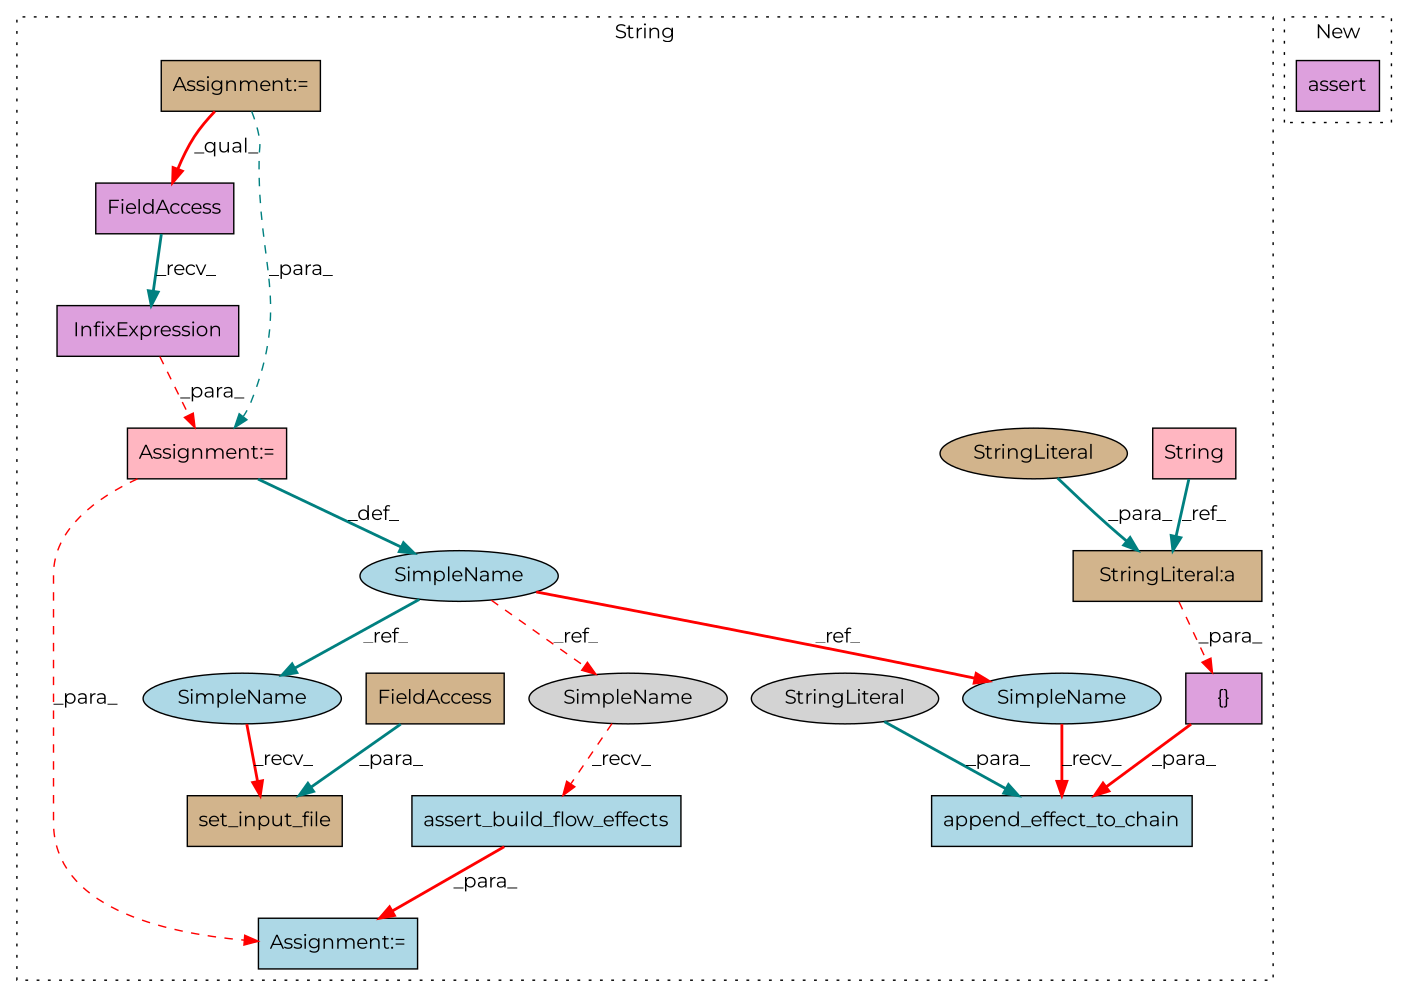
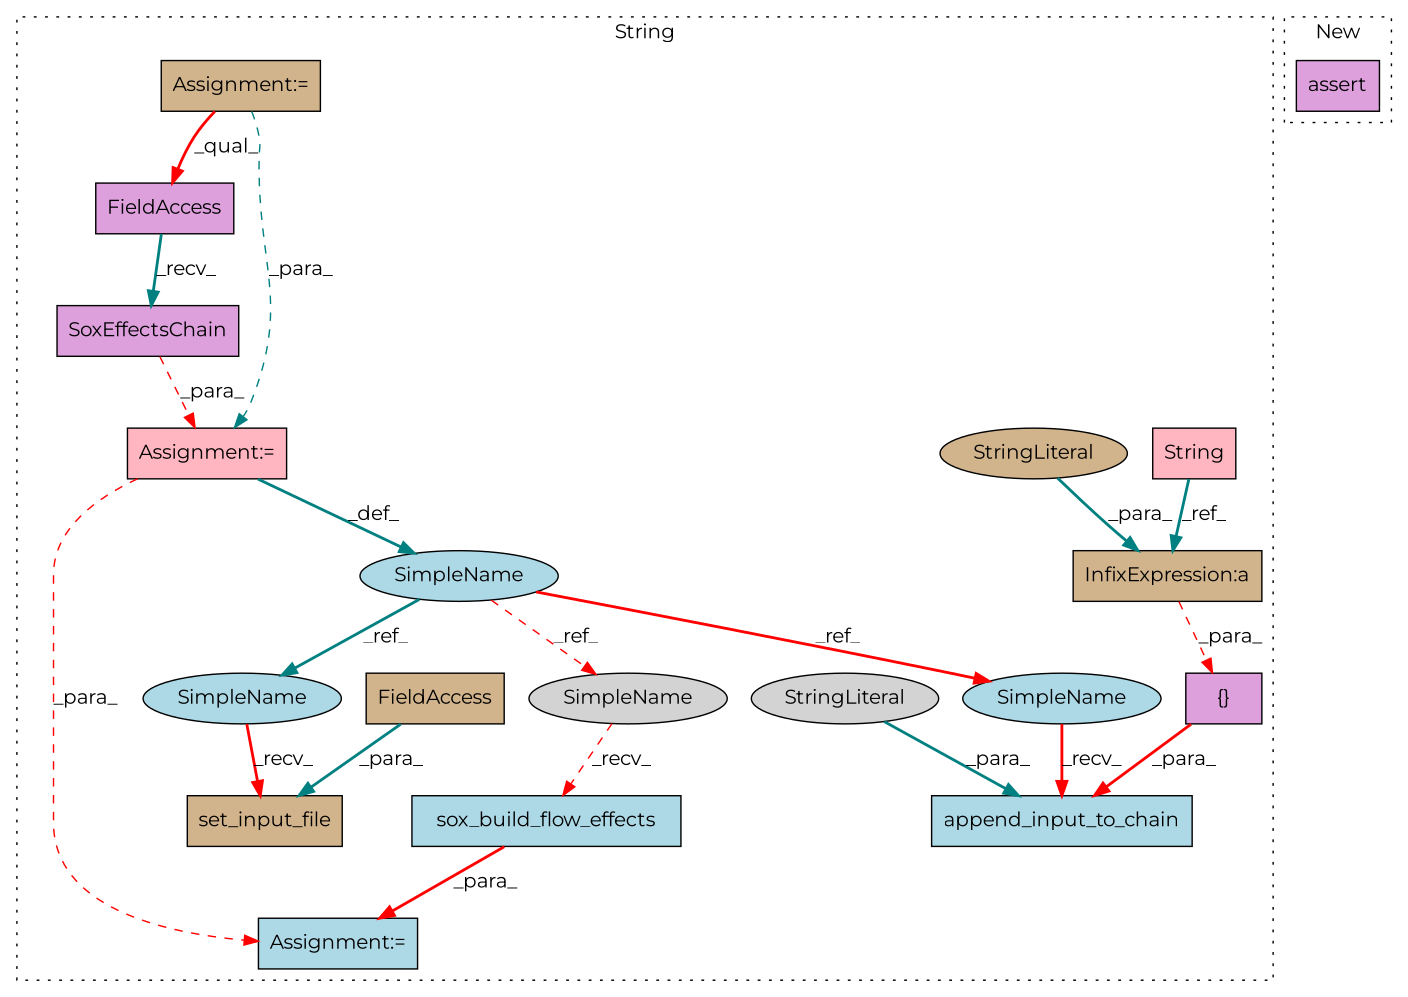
(148, 331) -> (148, 331)
(1168, 576) -> (1168, 576)
(546, 821) -> (546, 821)
(1062, 821) -> (1062, 821)
